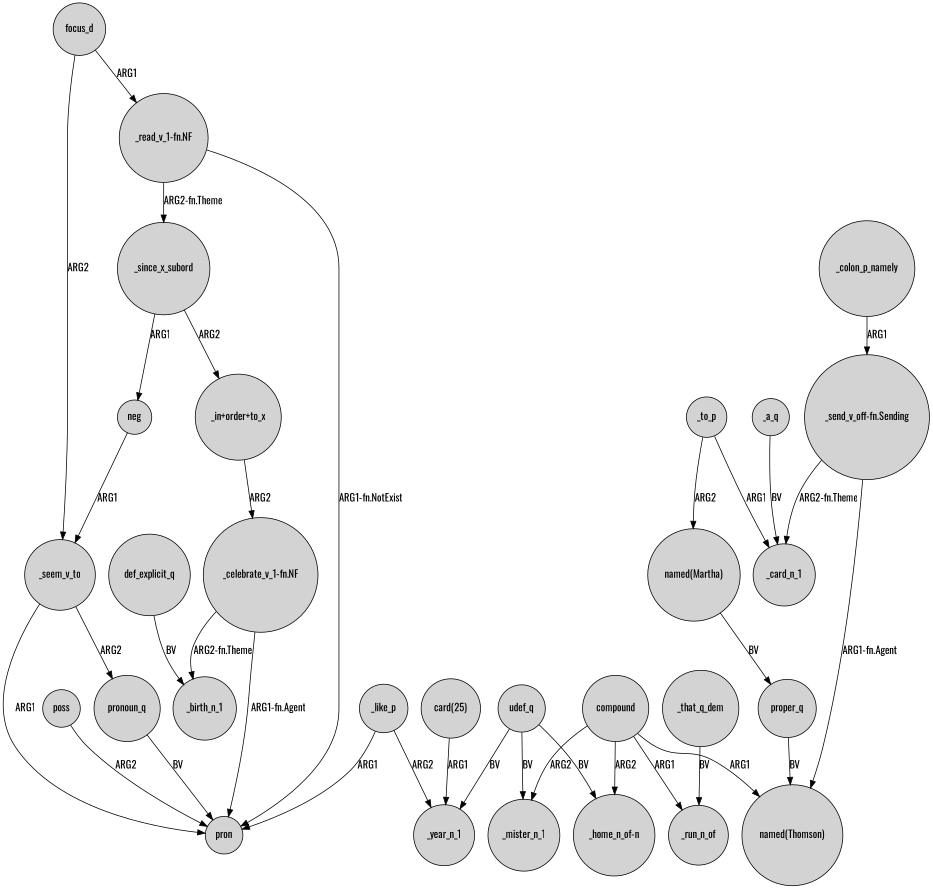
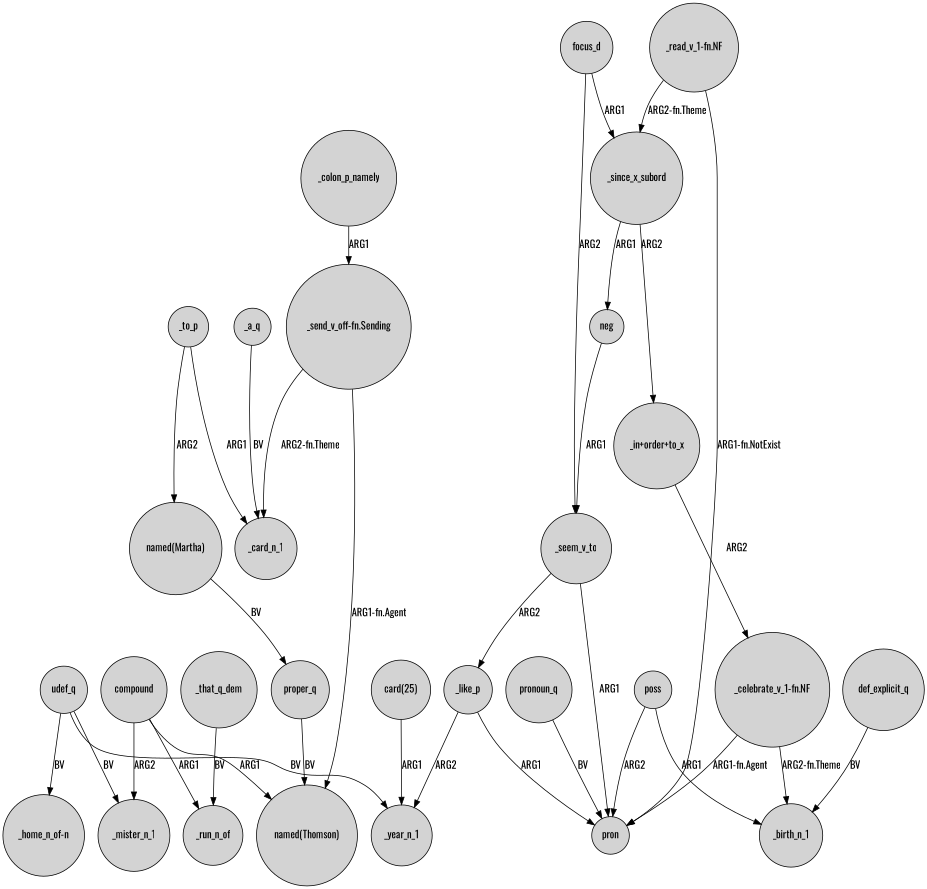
(113, 73) -> (600, 103)
(92, 639) -> (513, 615)
(615, 764) -> none
none -> (697, 787)
